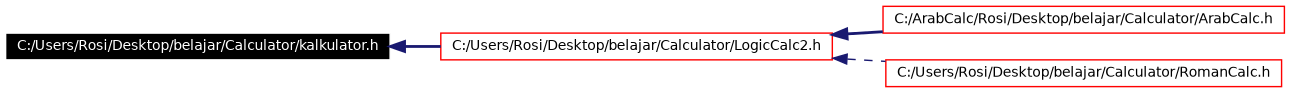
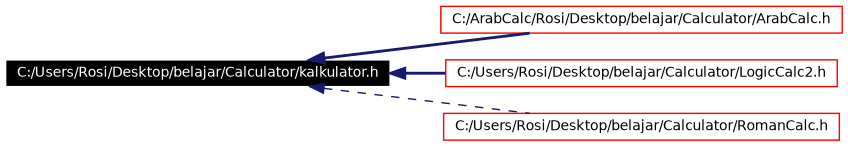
(865, 33) -> (427, 46)
(866, 60) -> (427, 101)
